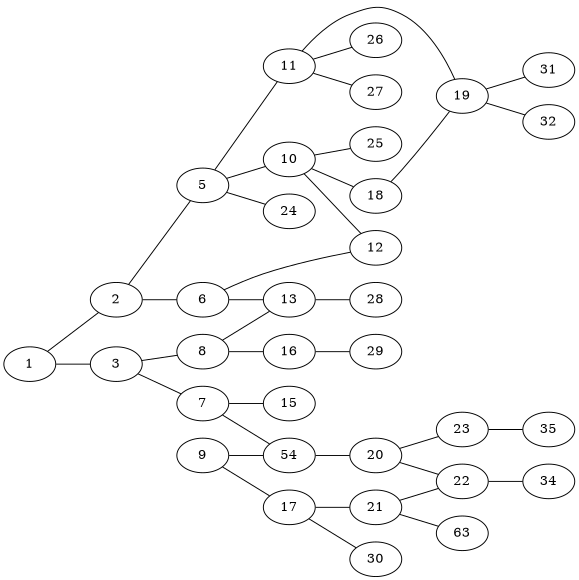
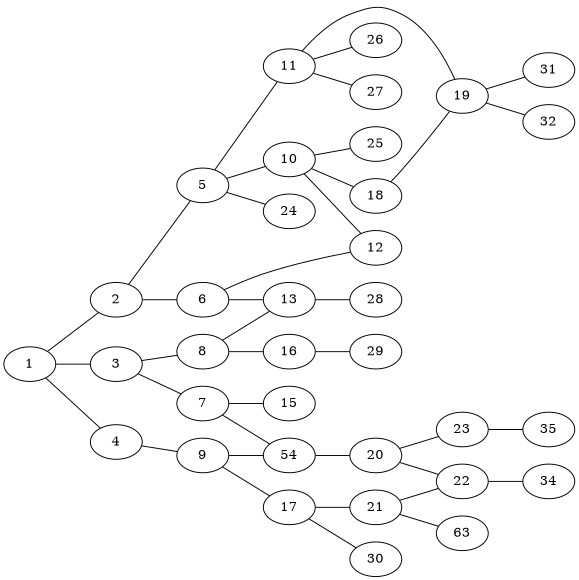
none -> (116, 442)
